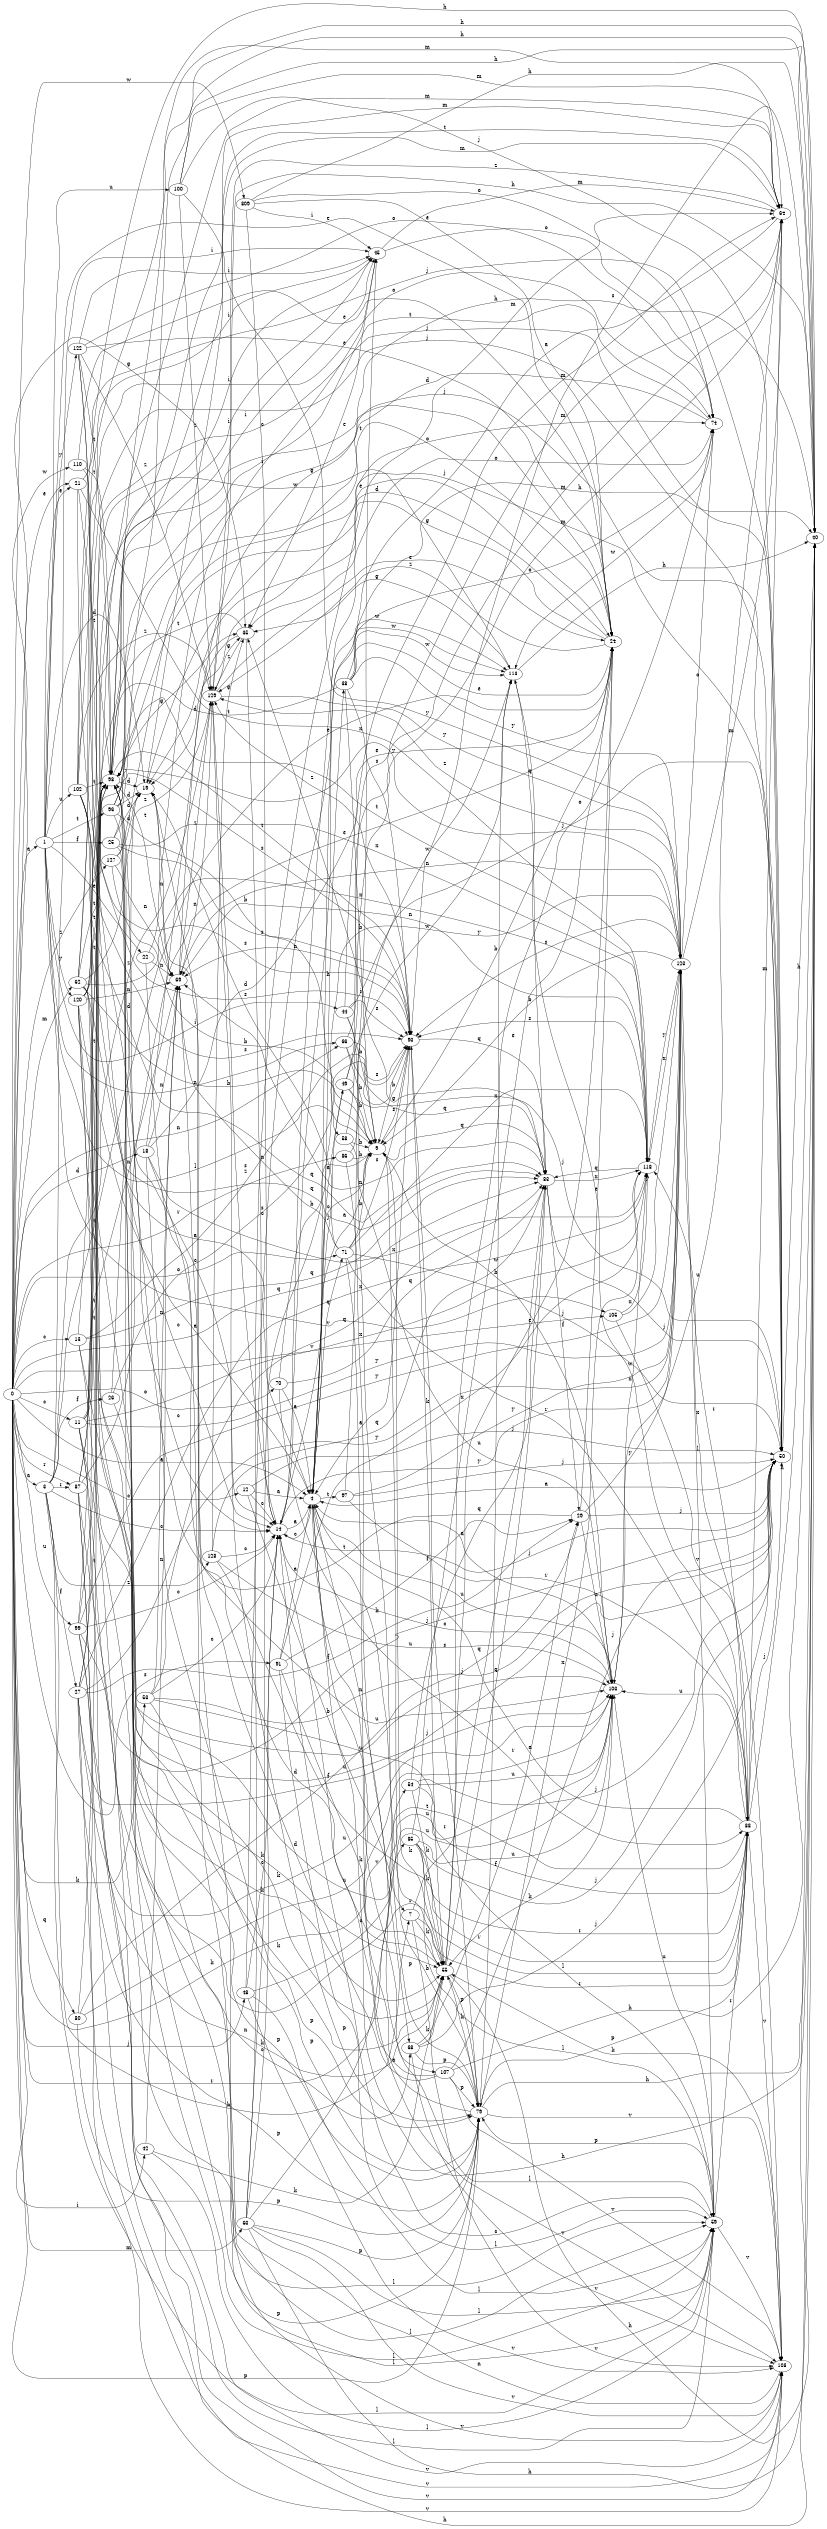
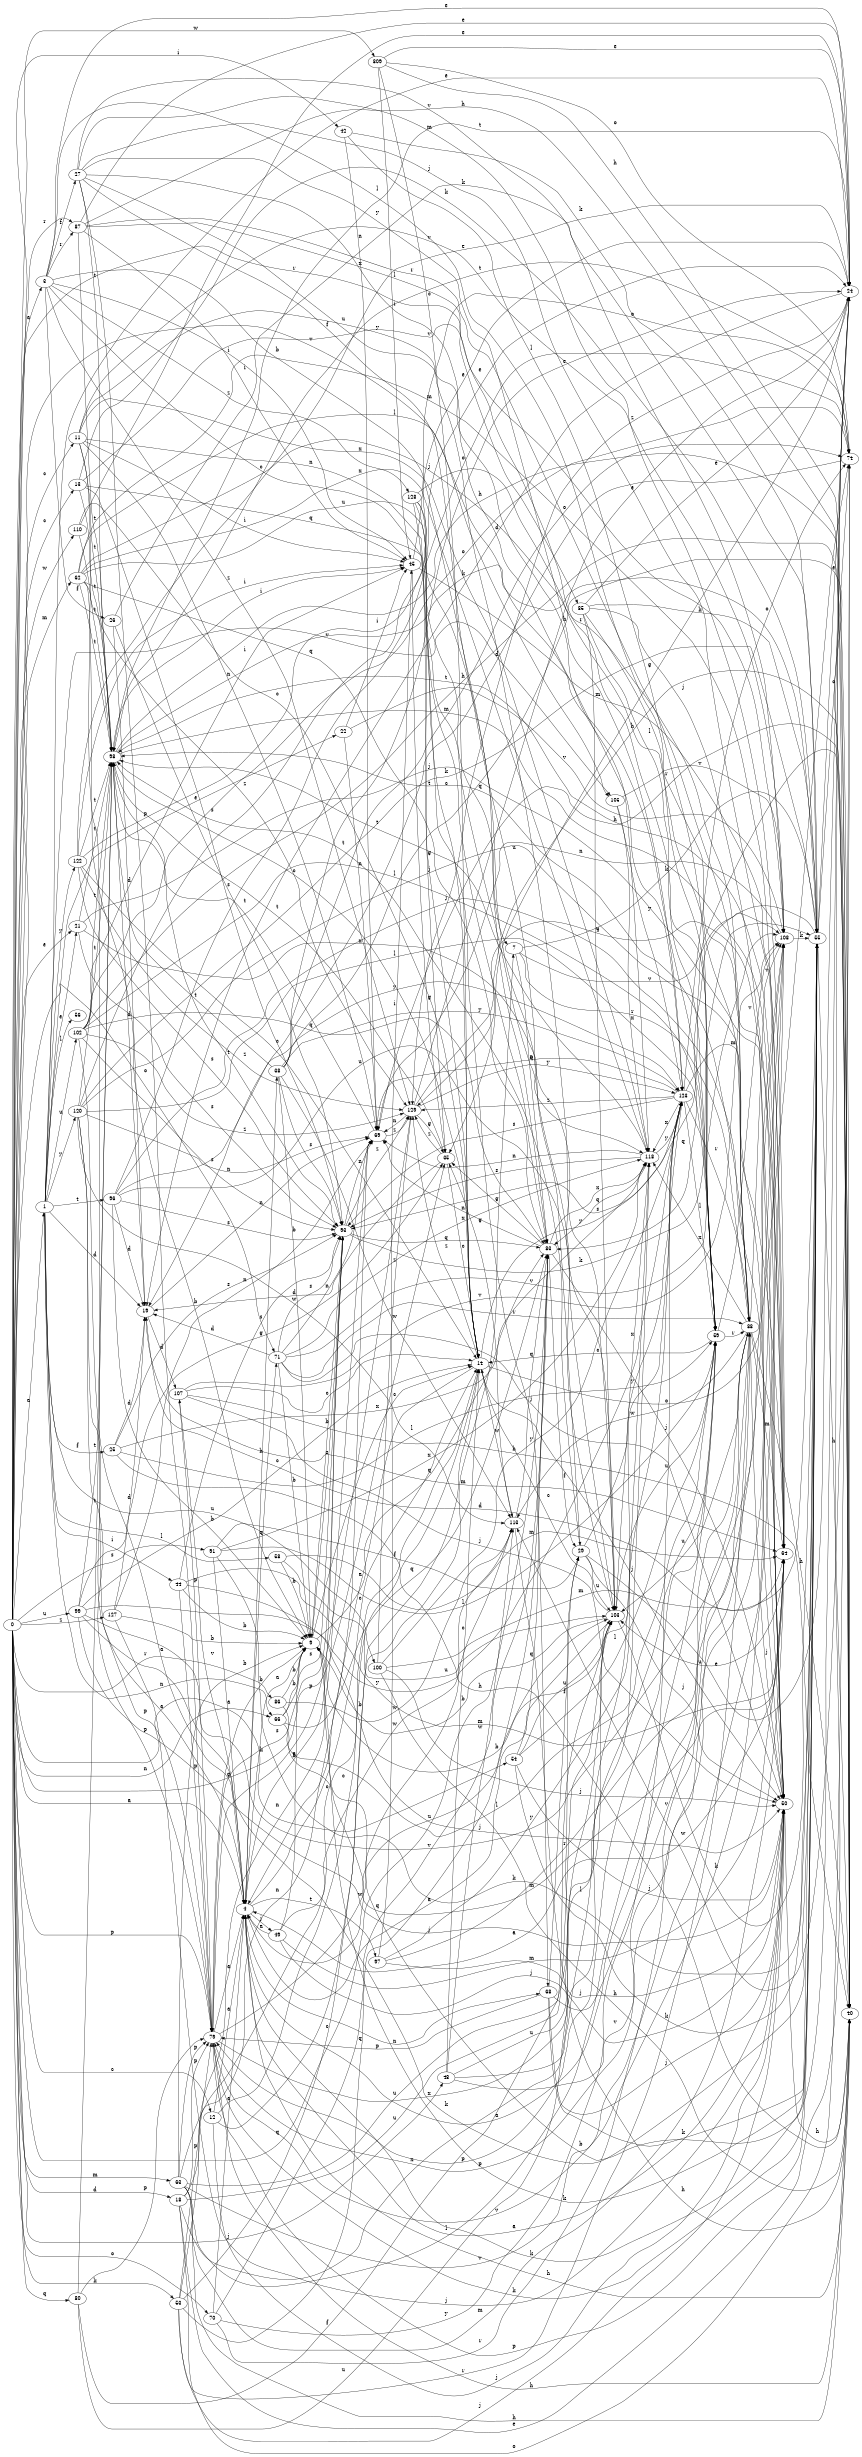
none -> (78, 1016)
(210, 1605) -> (162, 1353)
